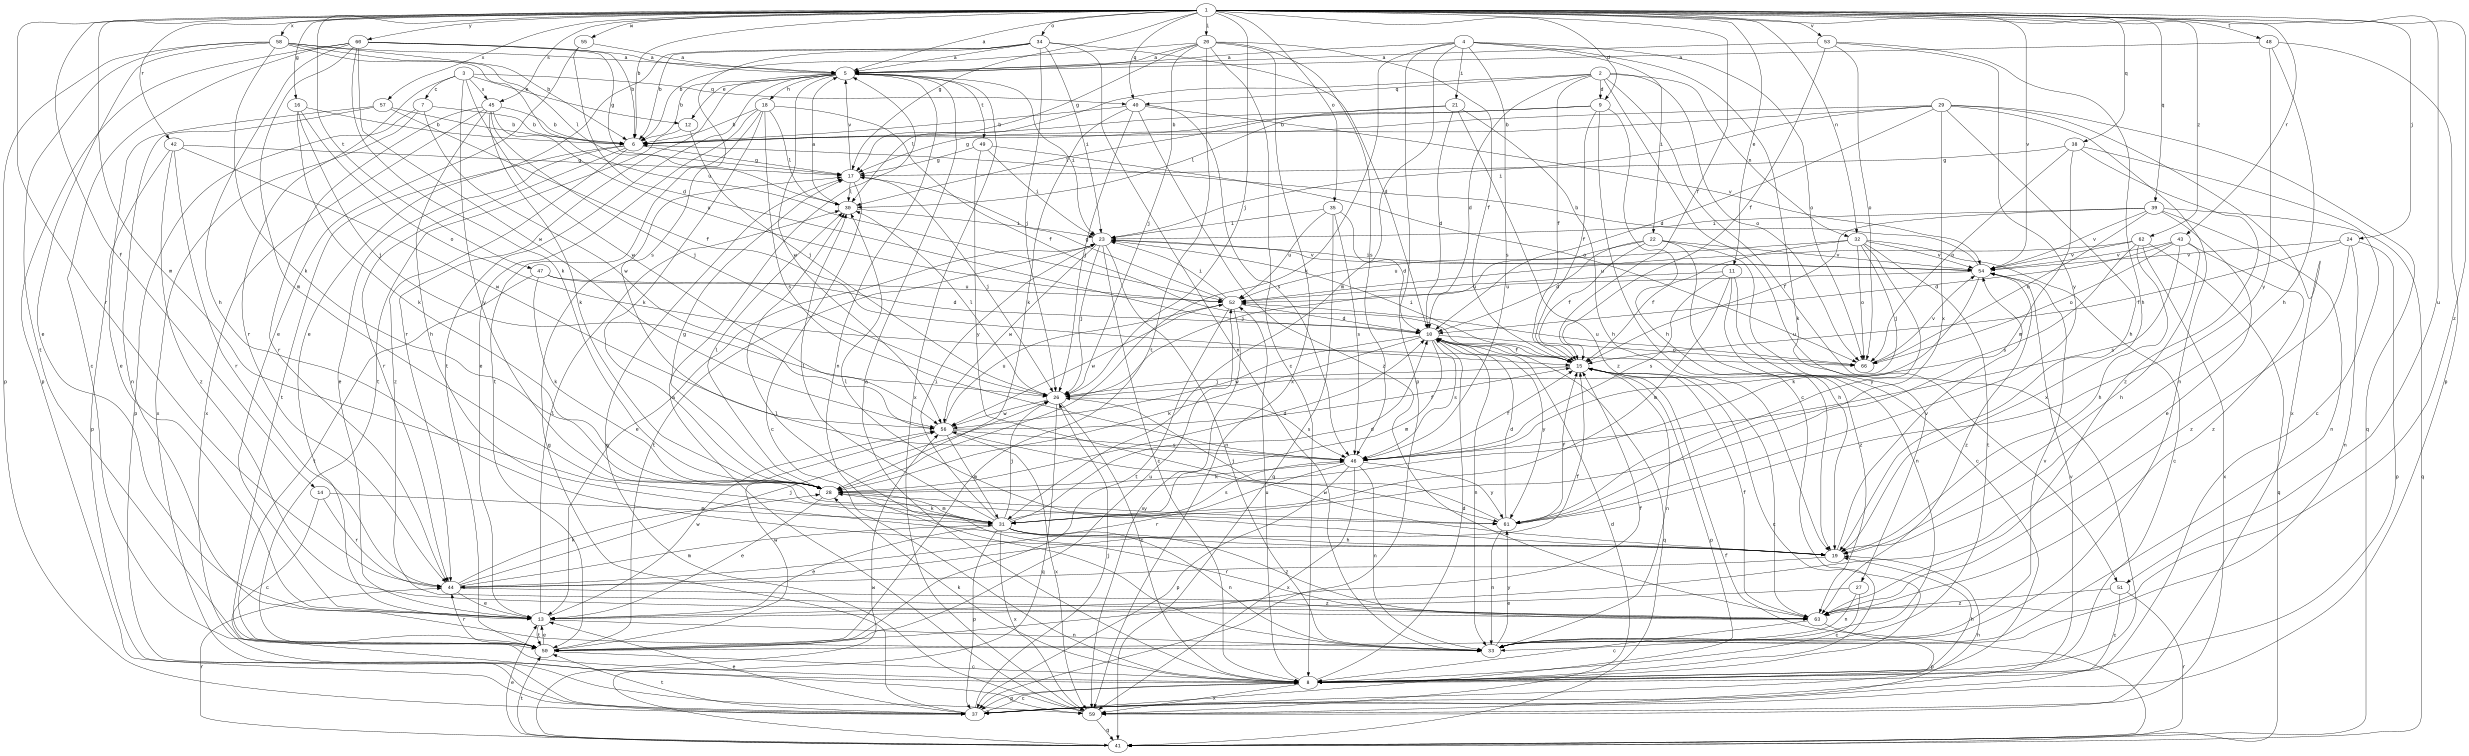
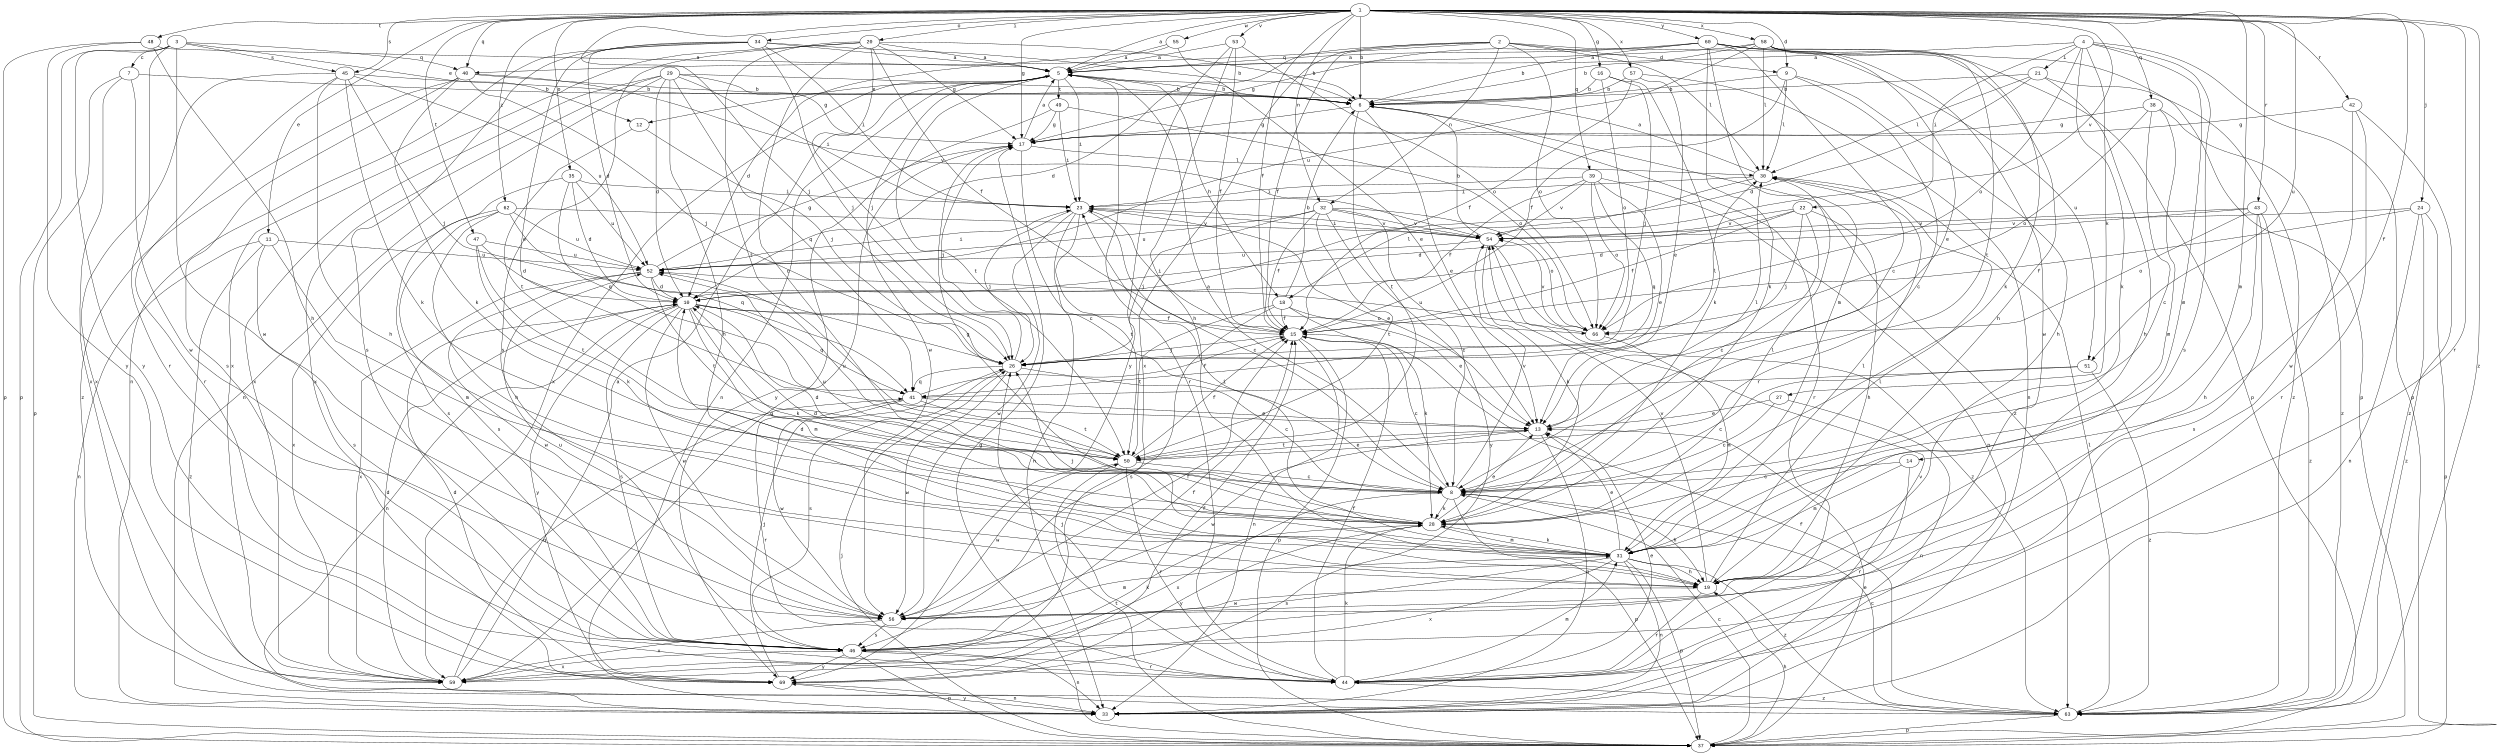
(850, 125) -> (1044, 105)
(788, 162) -> (1505, 227)
(970, 266) -> (942, 264)
(730, 358) -> (1108, 322)
none -> (1726, 432)
(1506, 524) -> (782, 683)
(131, 639) -> (462, 737)
